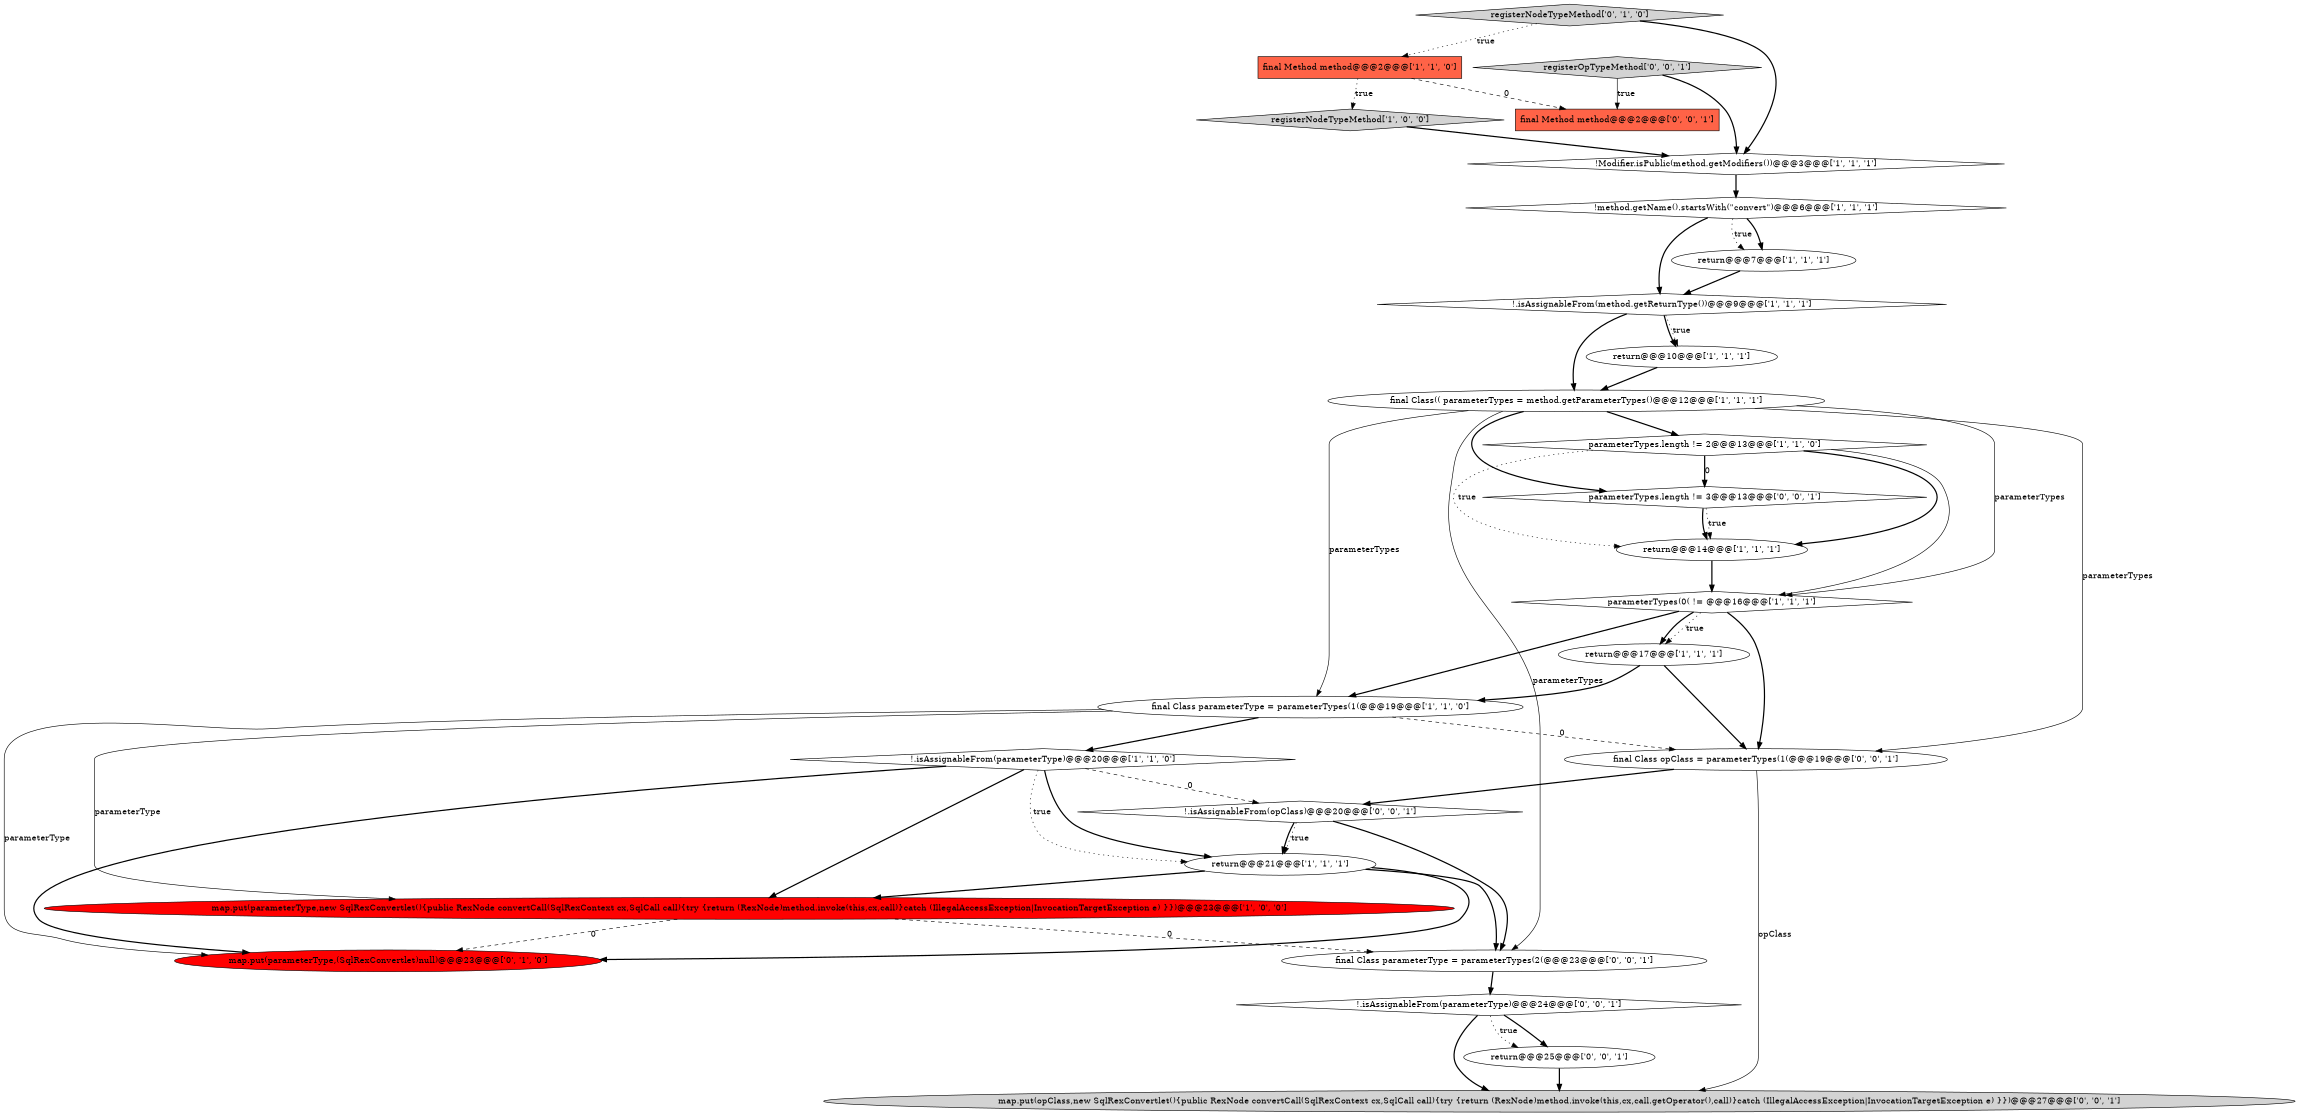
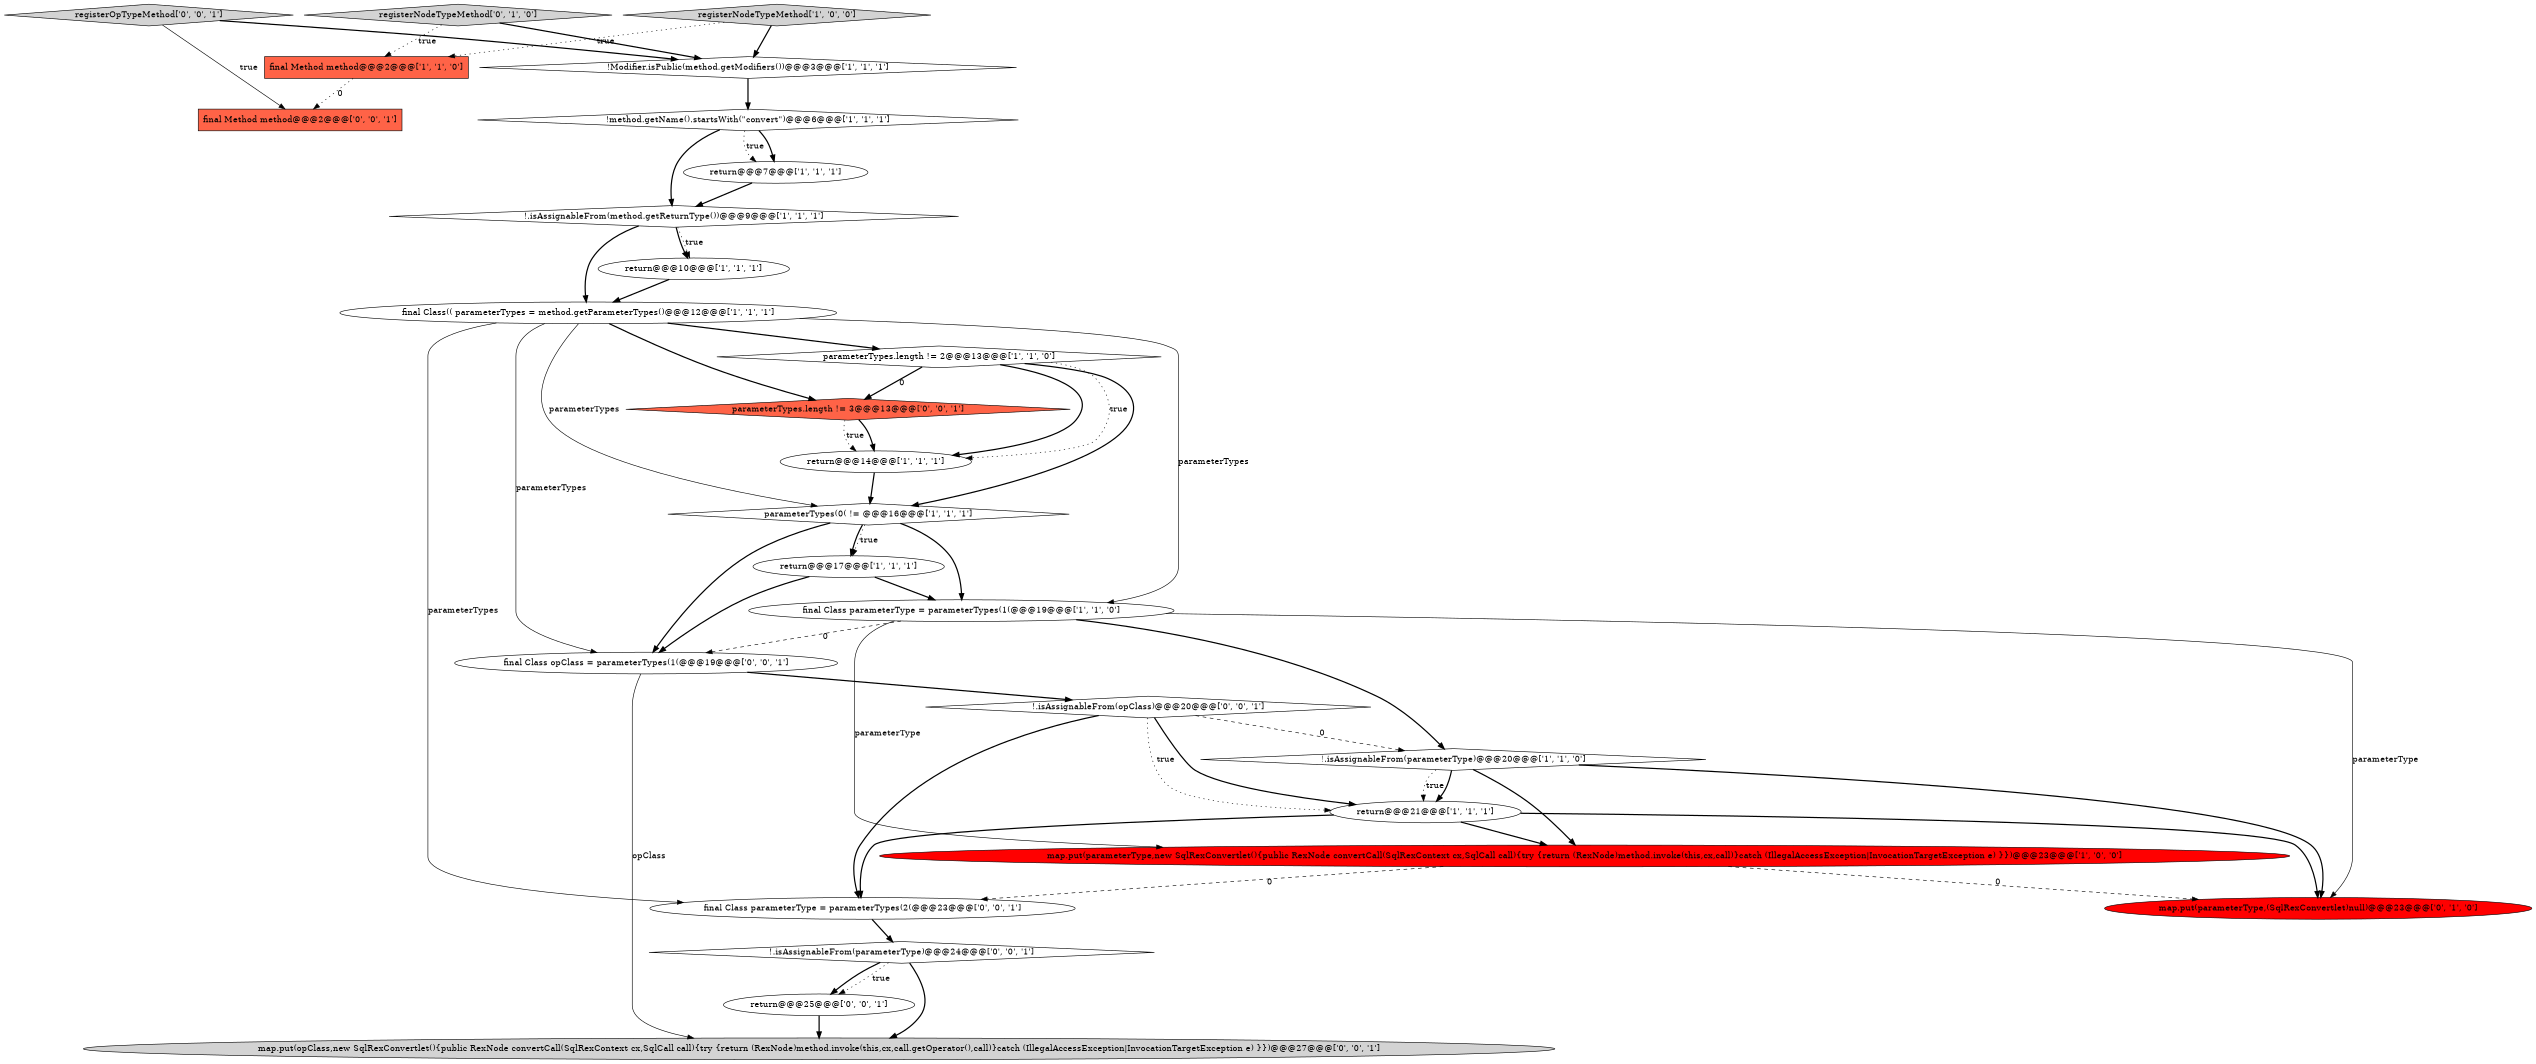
(1356, 91) -> (603, 37)
(1486, 93) -> (336, 92)
(1705, 497) -> (848, 409)
(1941, 534) -> (1095, 450)
(1169, 785) -> (1297, 733)
